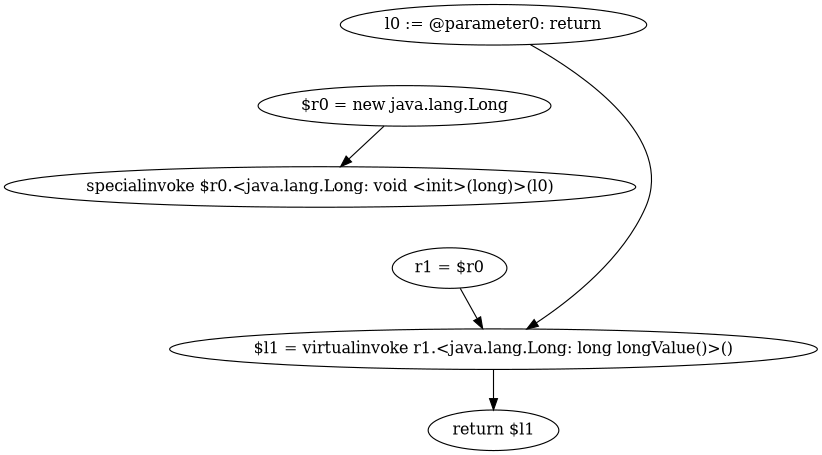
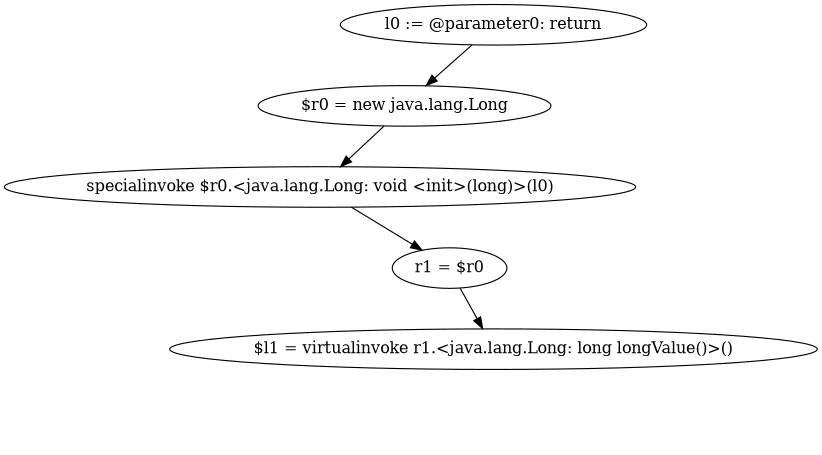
(651, 180) -> (453, 61)
none -> (382, 226)
(494, 430) -> none
